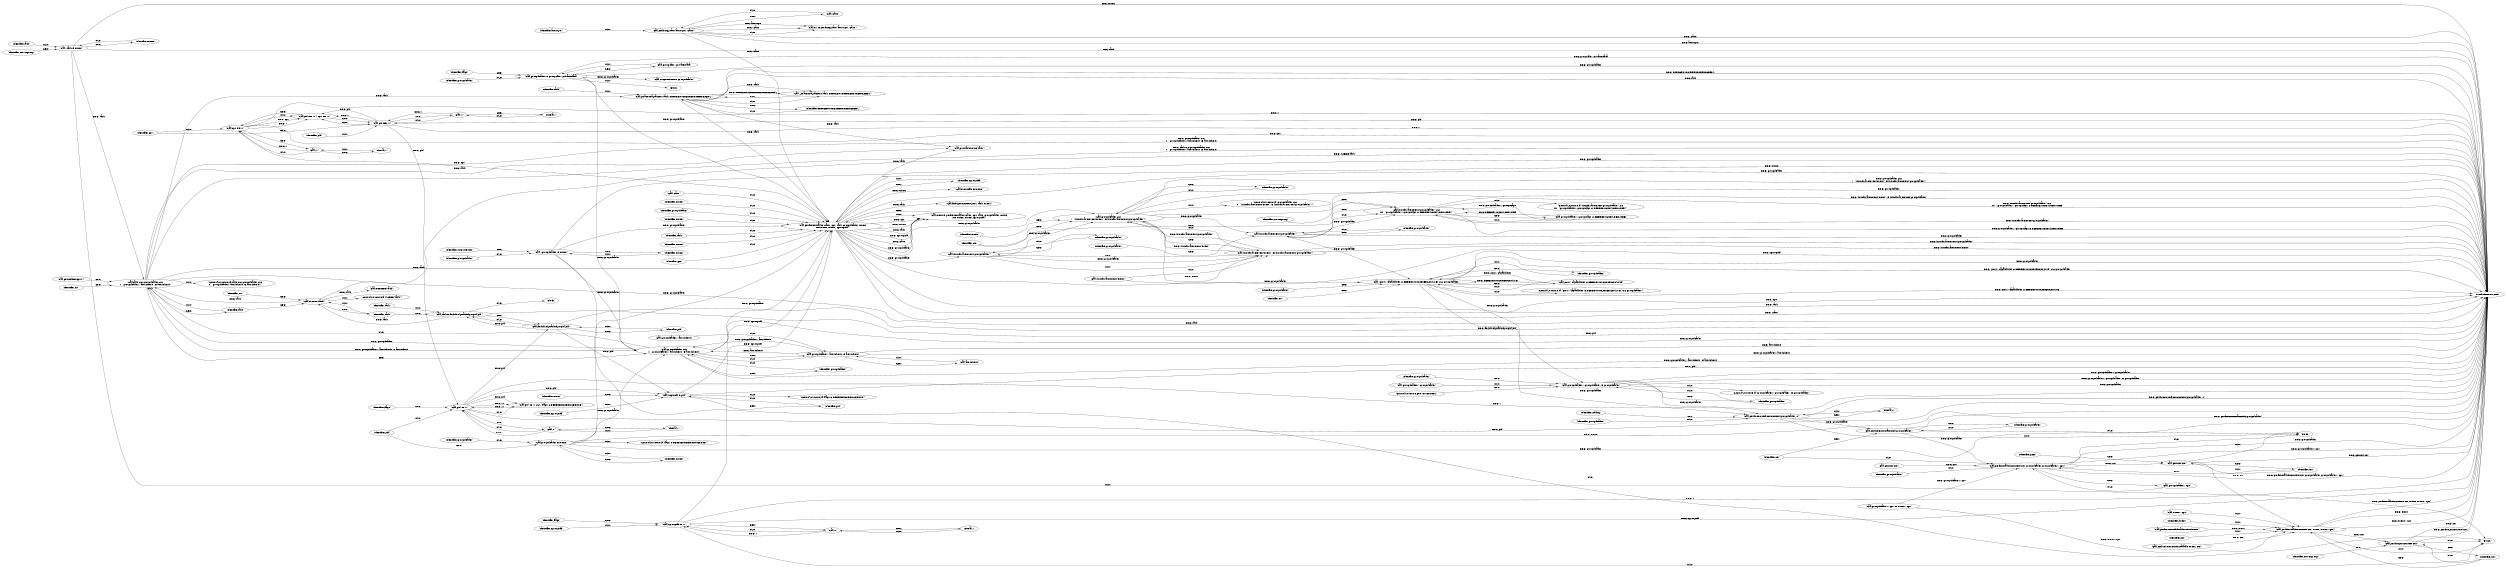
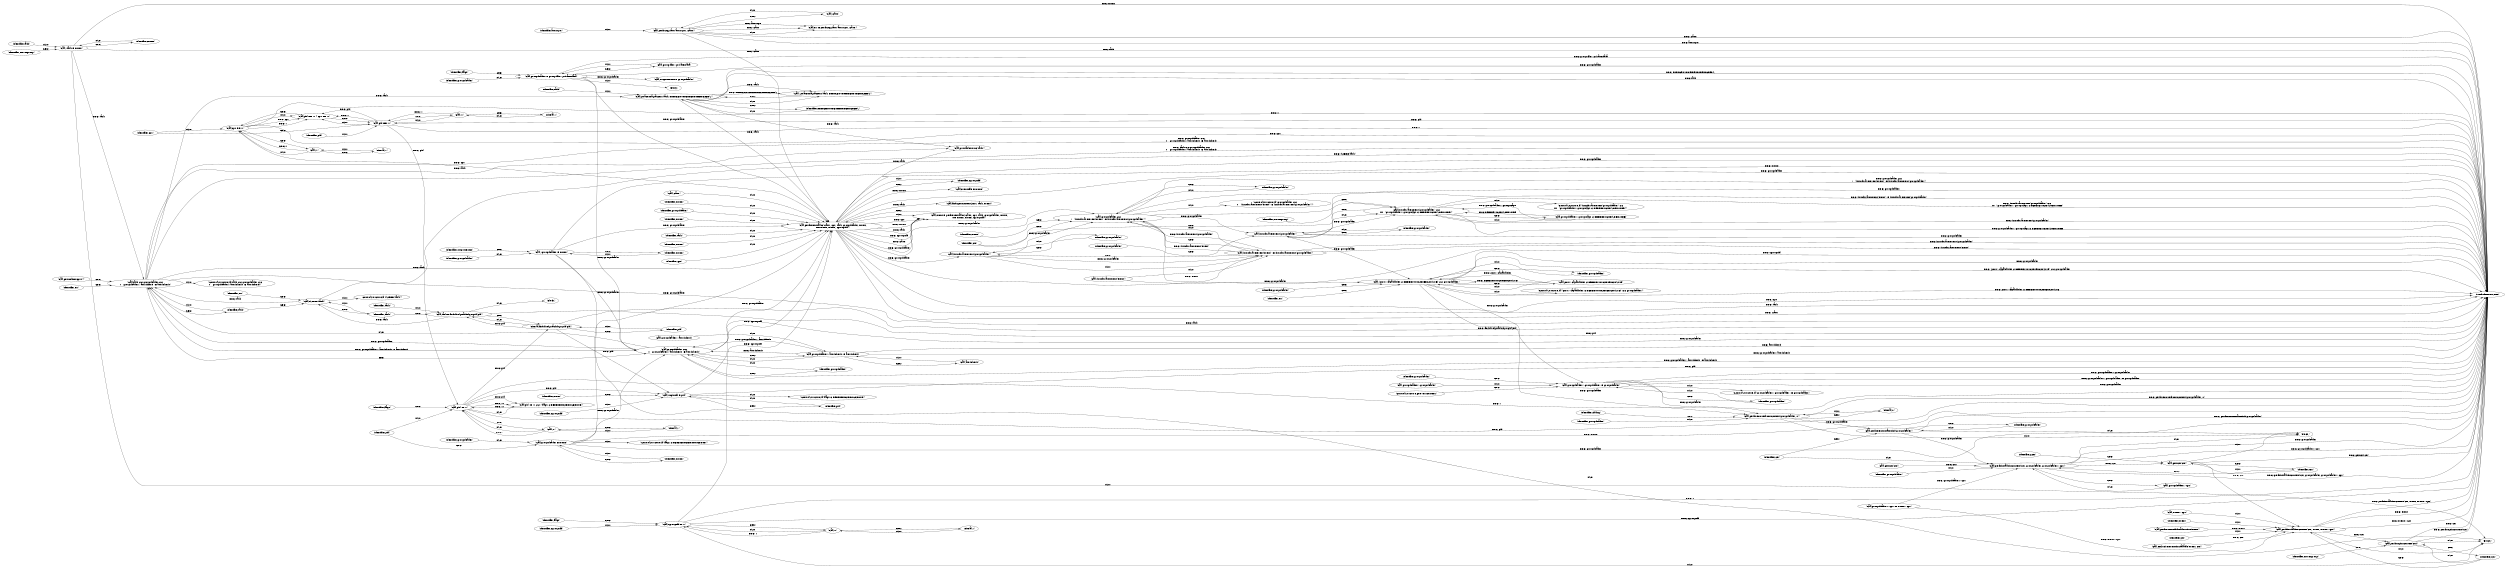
(382, 289) -> none
(551, 327) -> (551, 327)
